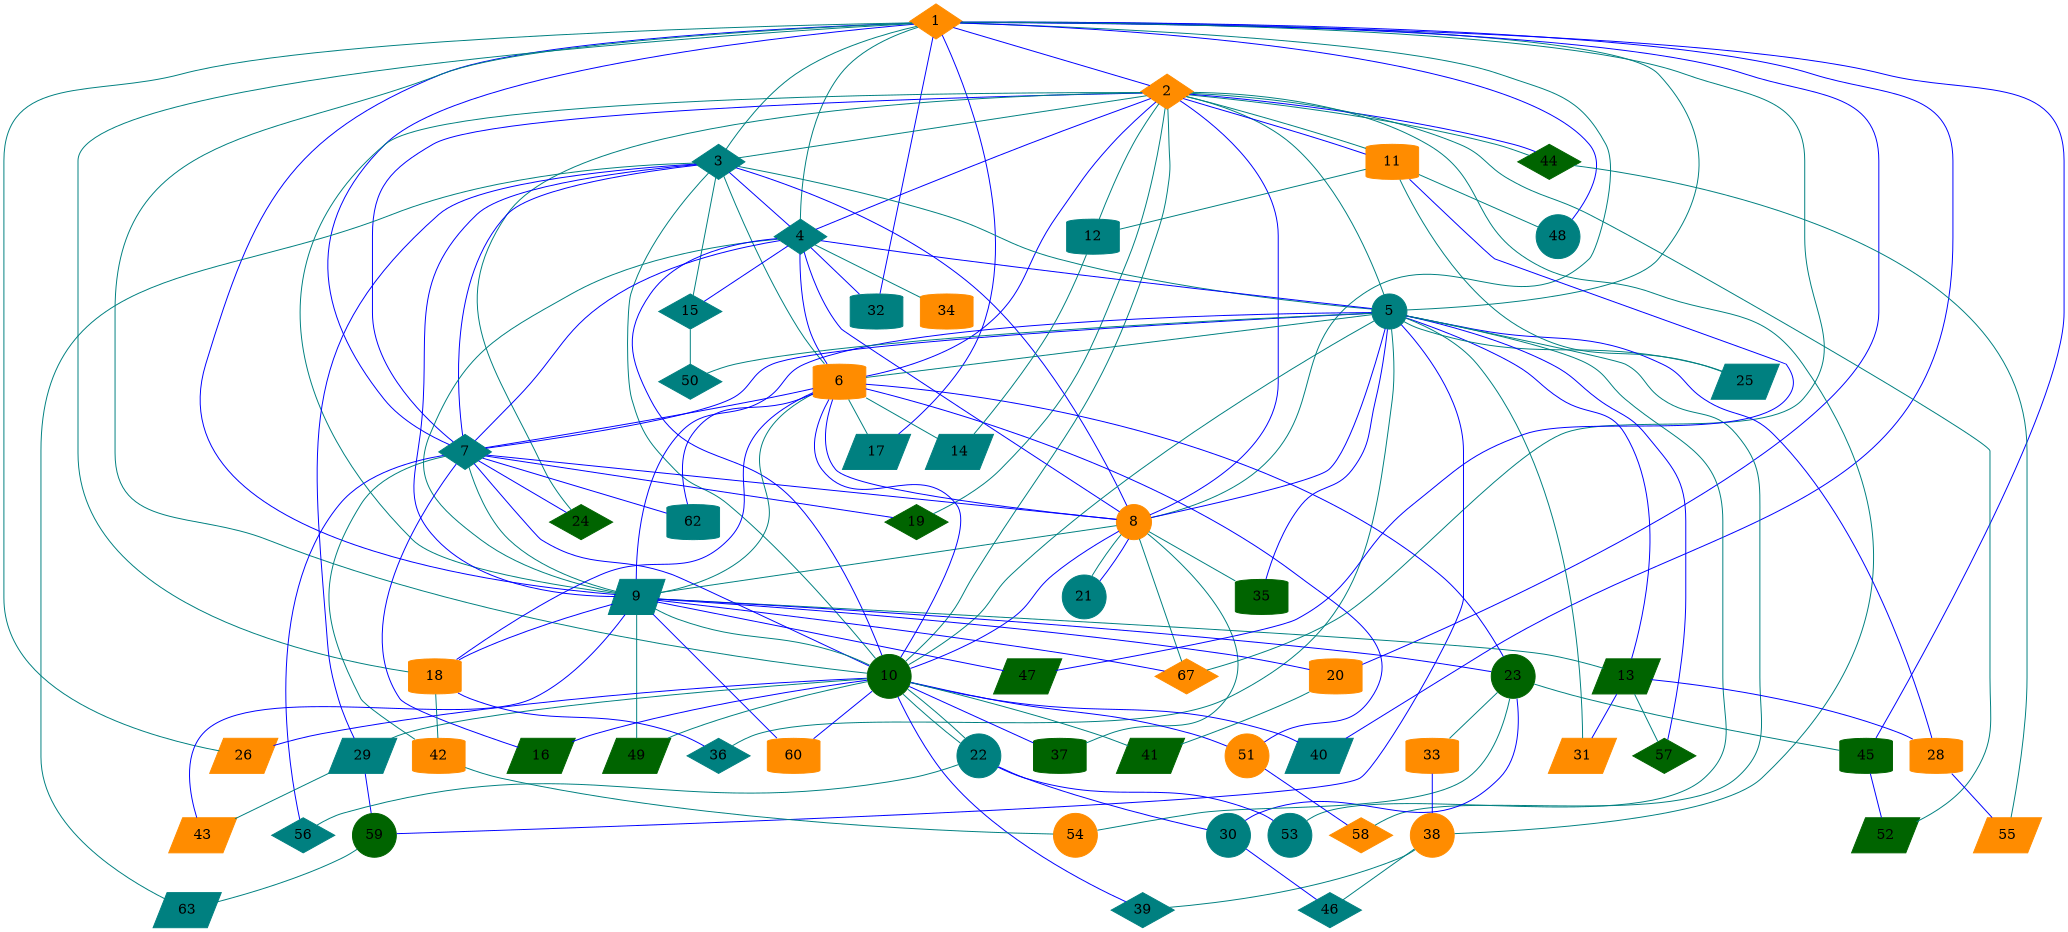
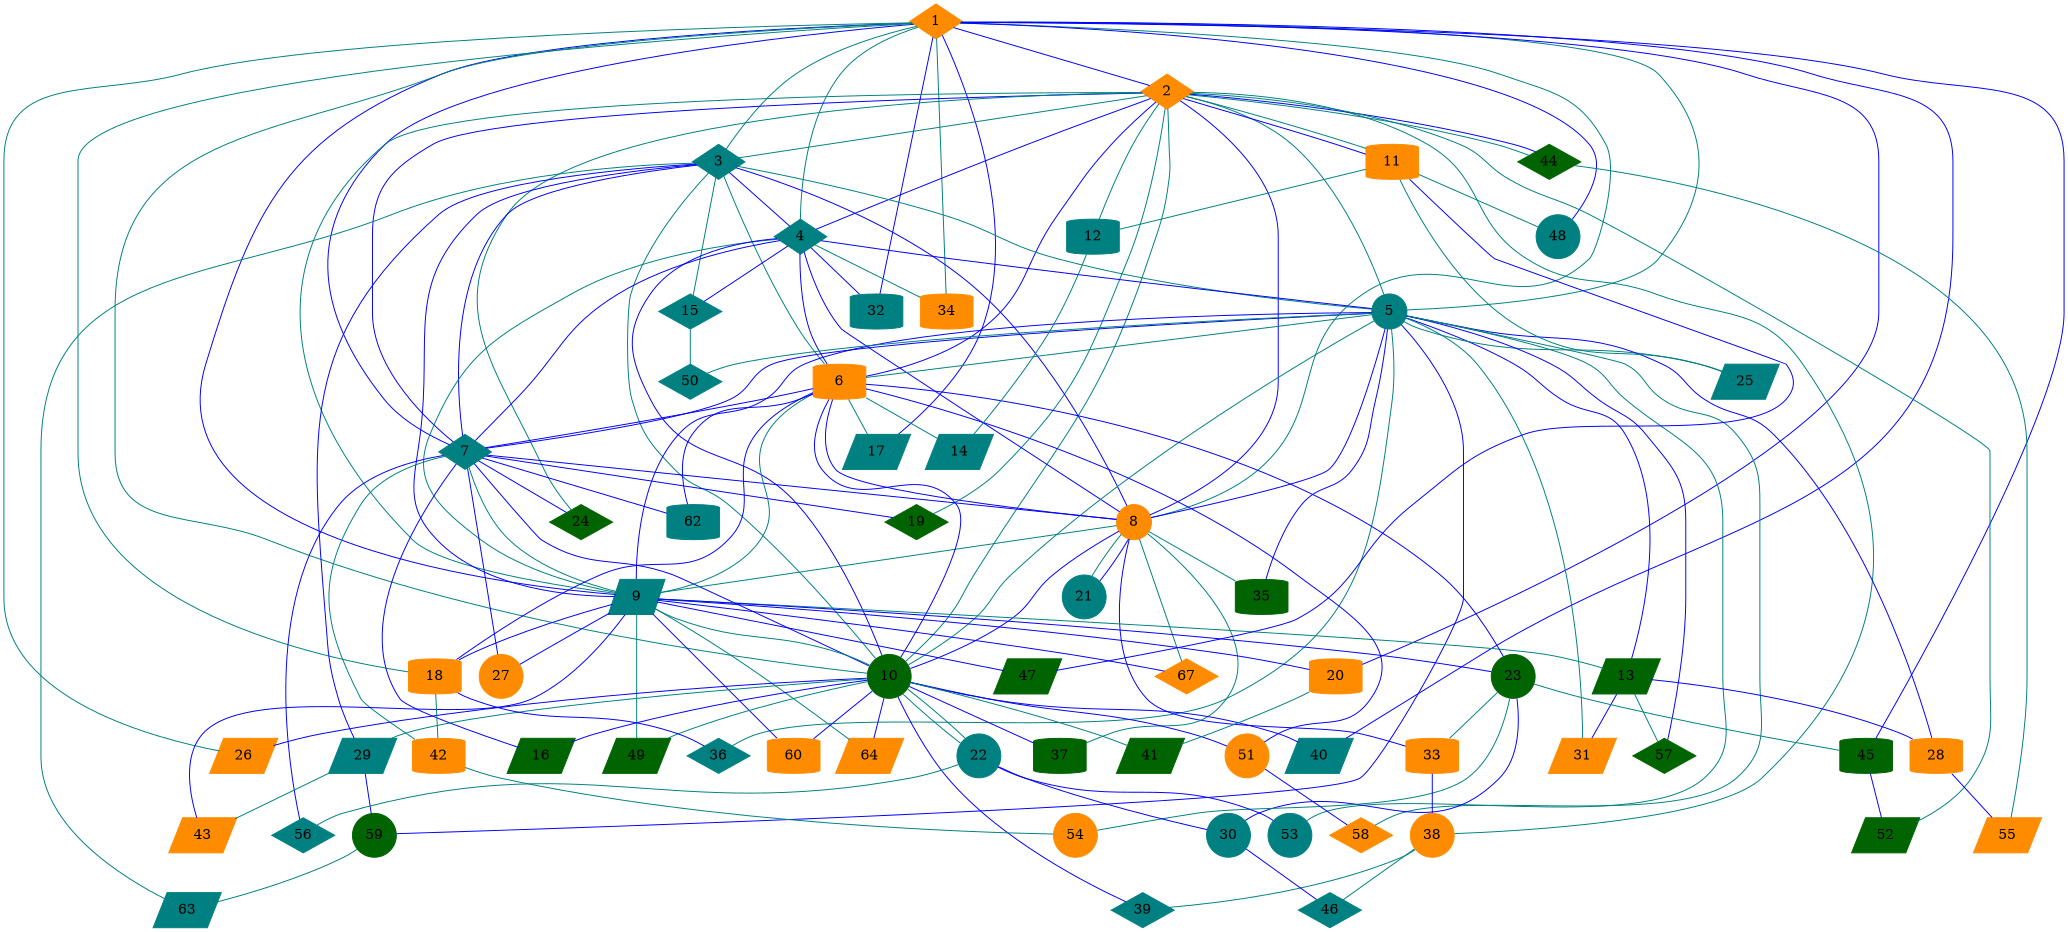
(1805, 179) -> (941, 166)
none -> (501, 676)
none -> (1152, 702)
none -> (870, 756)
